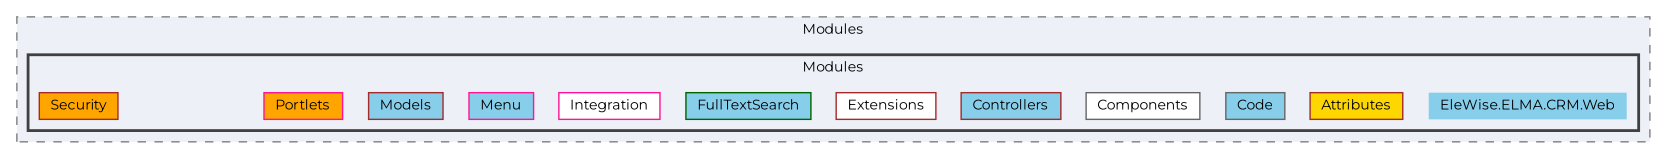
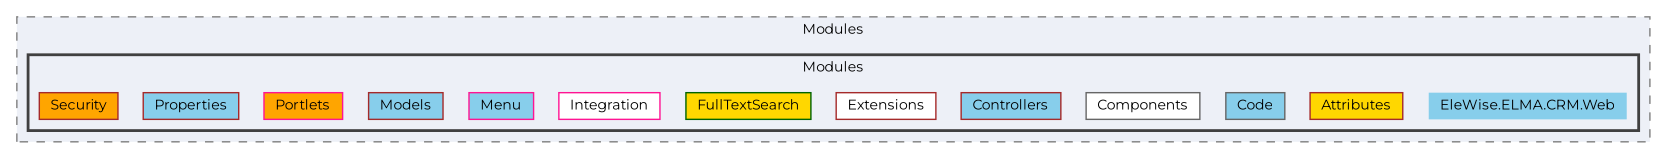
none -> (191, 106)
(748, 106) -> (748, 106)
